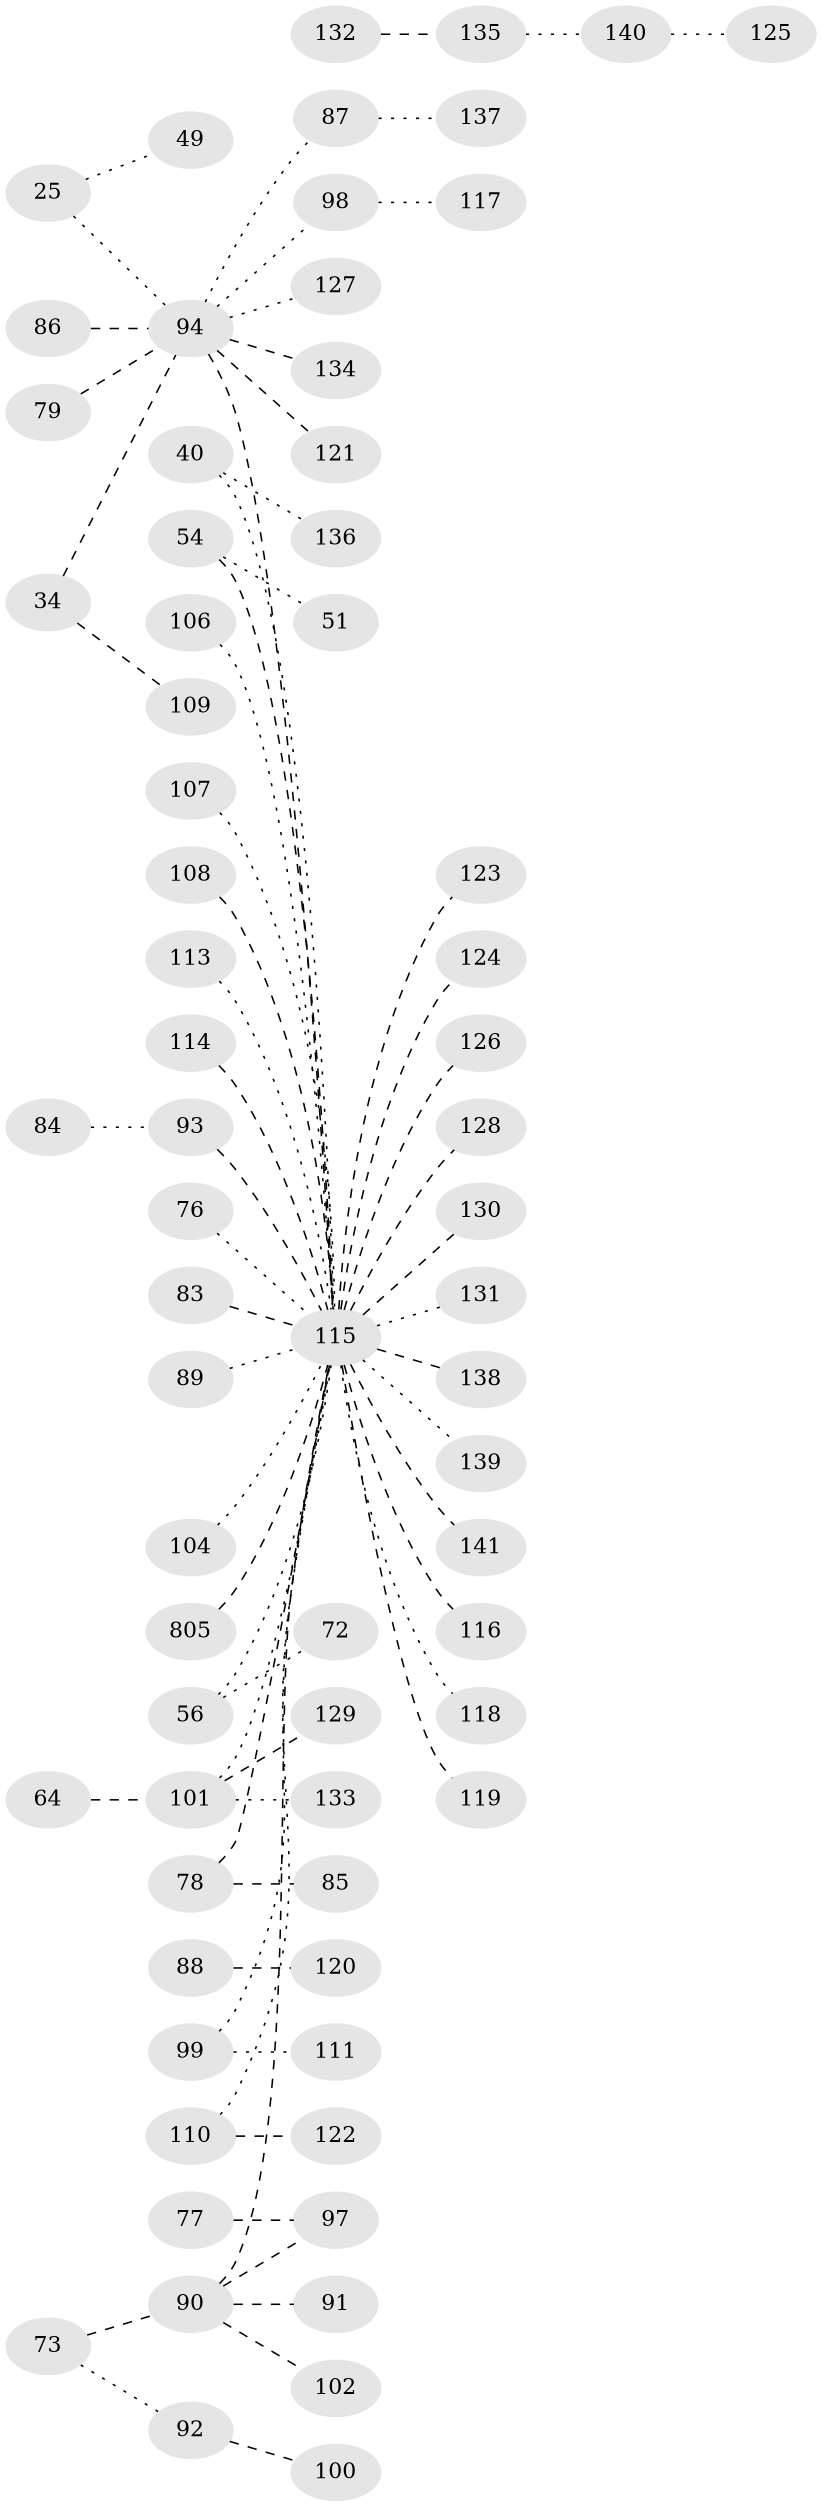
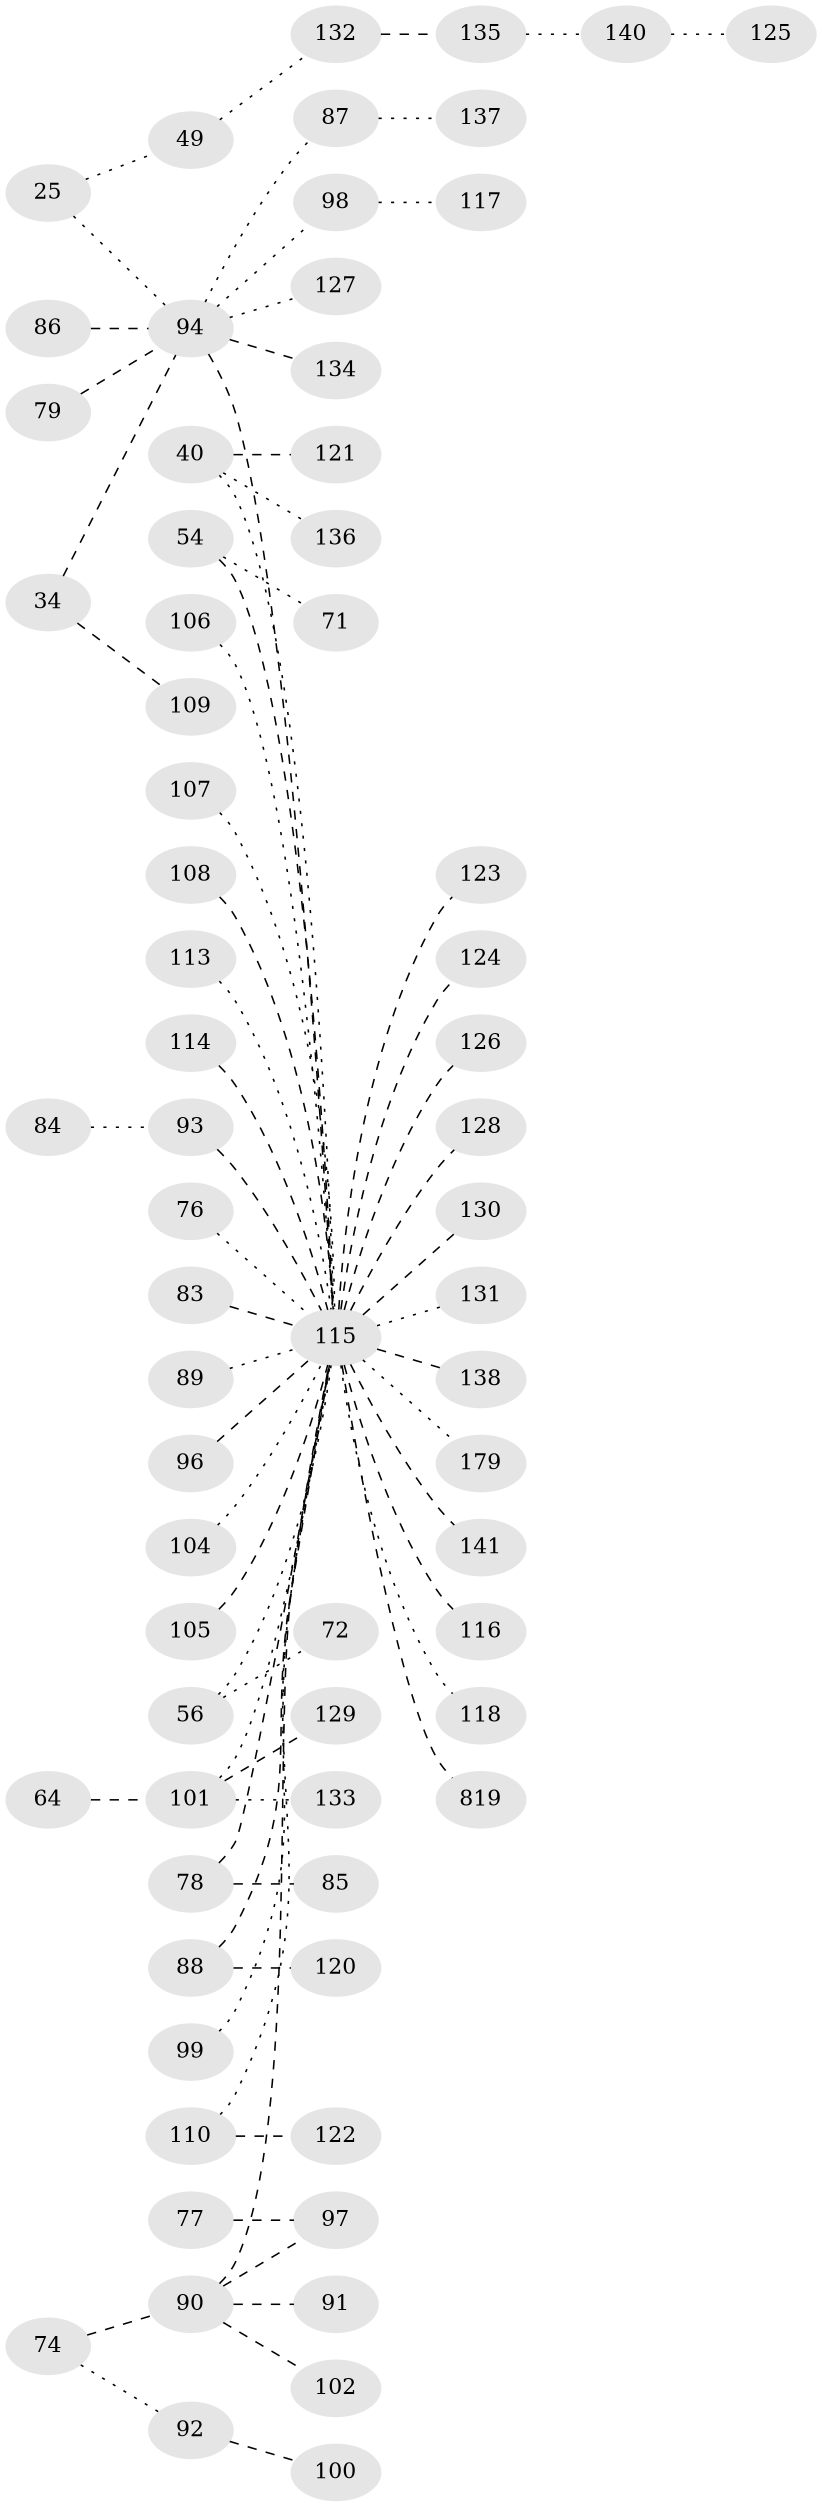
none -> (263, 88)
(263, 391) -> (262, 455)
(336, 623) -> (336, 623)
none -> (191, 1464)
(481, 1464) -> (481, 1464)
(191, 1632) -> (191, 1632)
none -> (283, 1661)
(481, 1800) -> (481, 1800)
(336, 2052) -> none
(48, 2346) -> (48, 2346)
